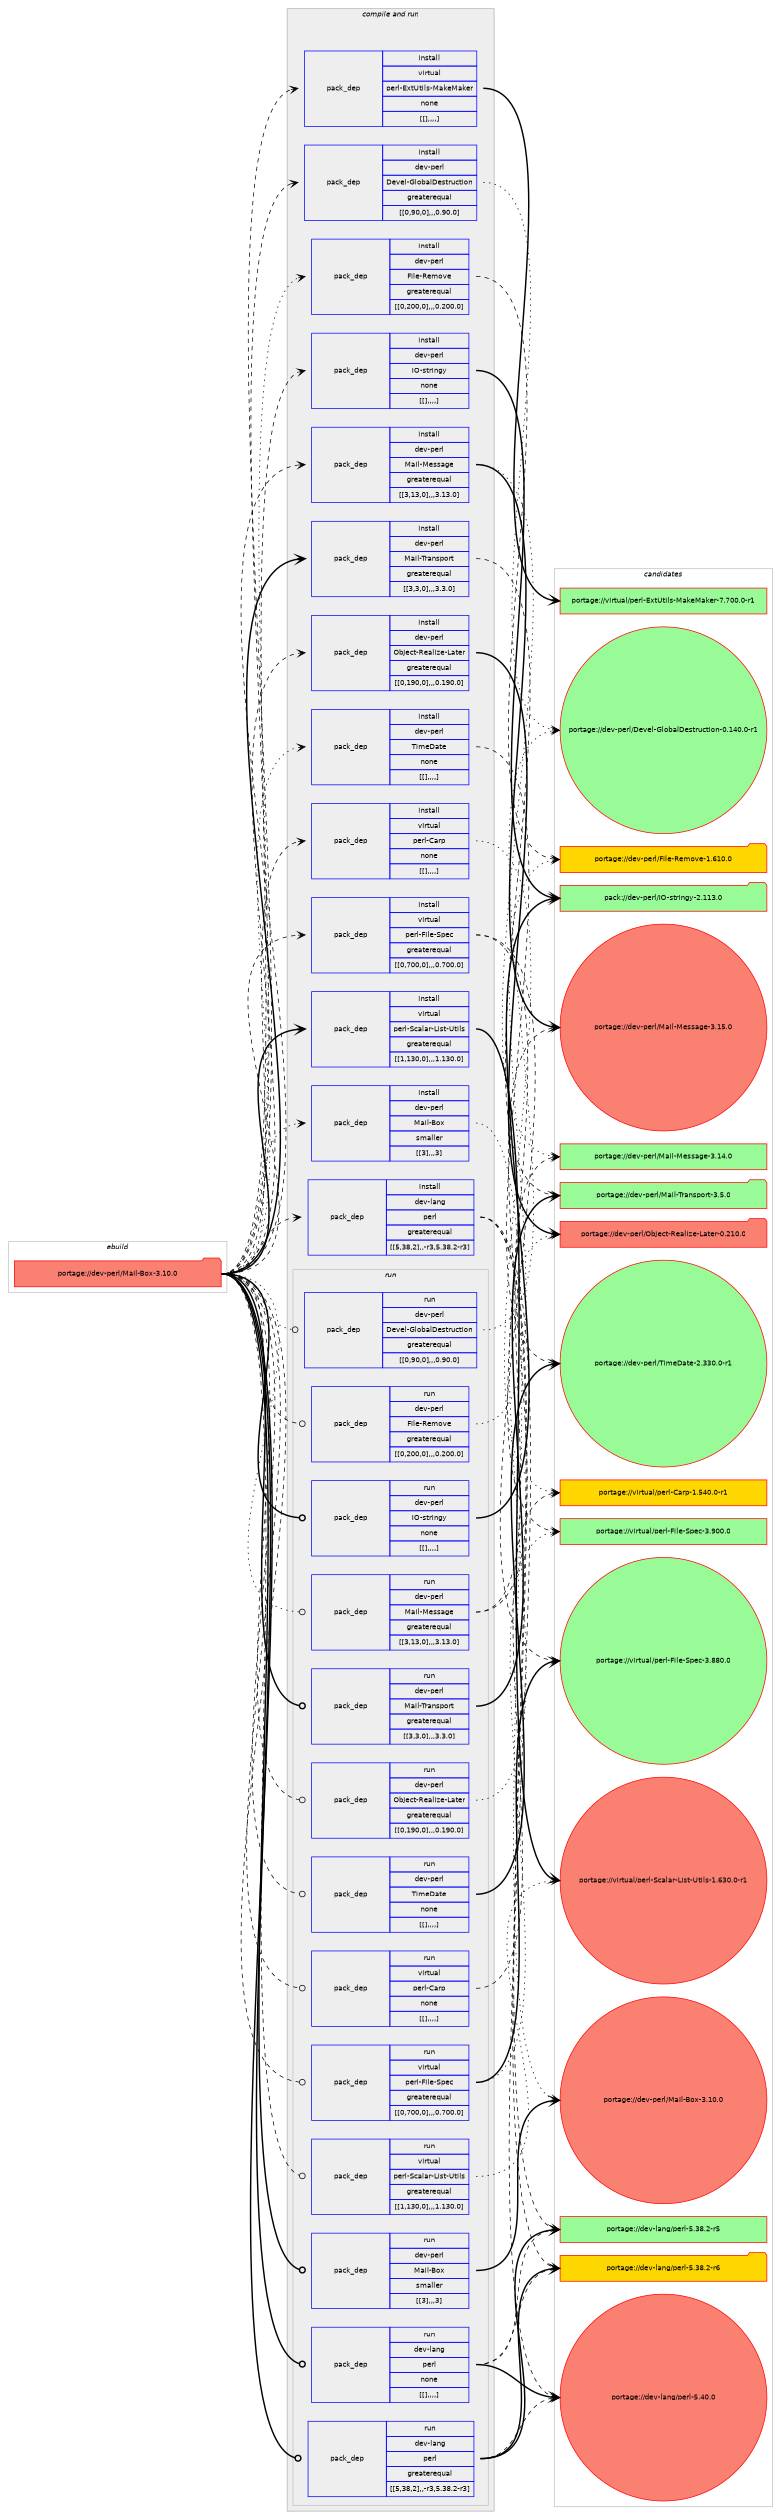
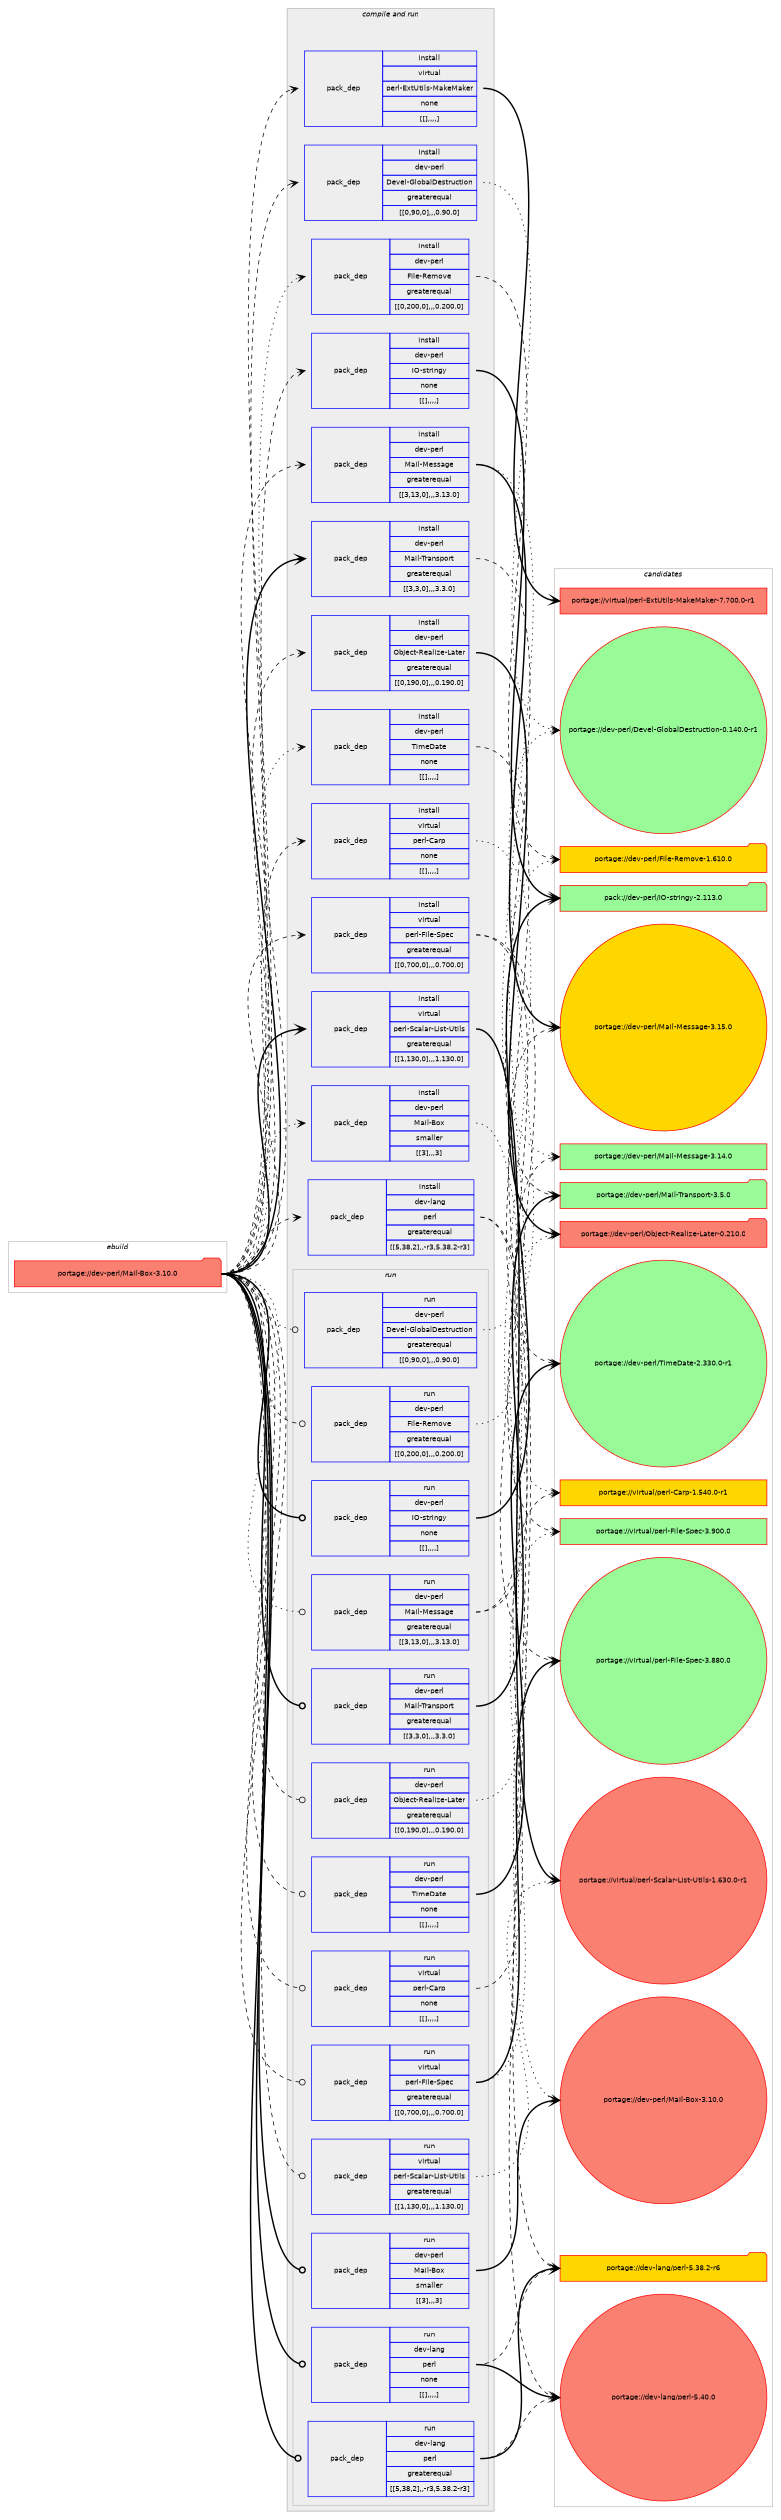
(663, 601) -> (663, 601)
(663, 1028) -> (663, 1028)
(663, 2230) -> none
